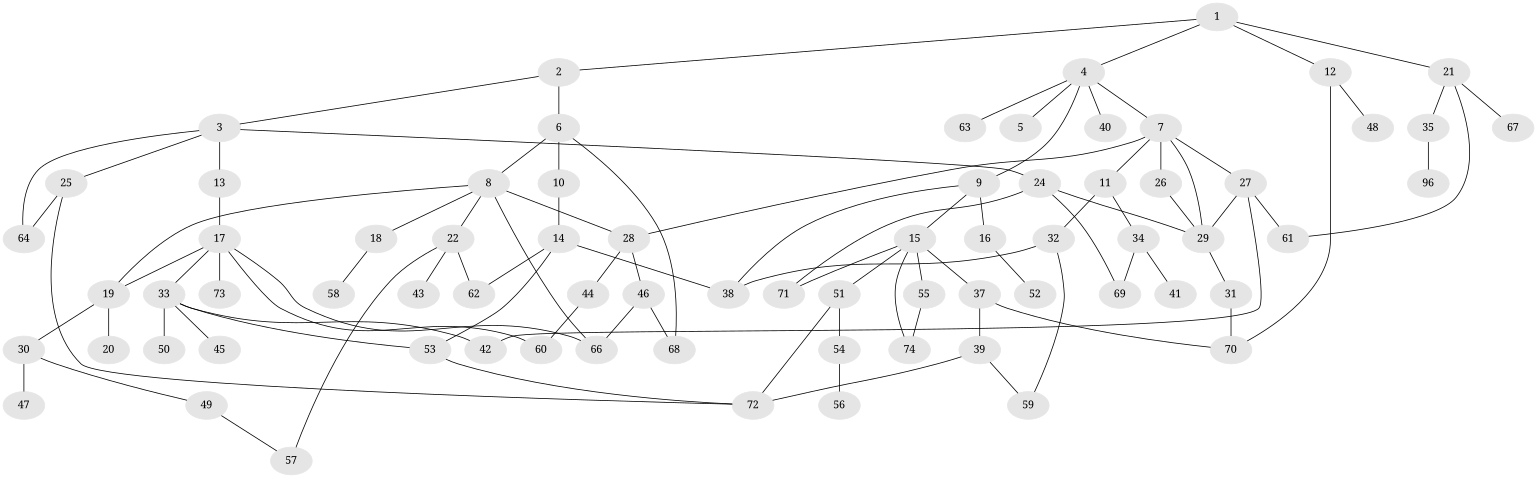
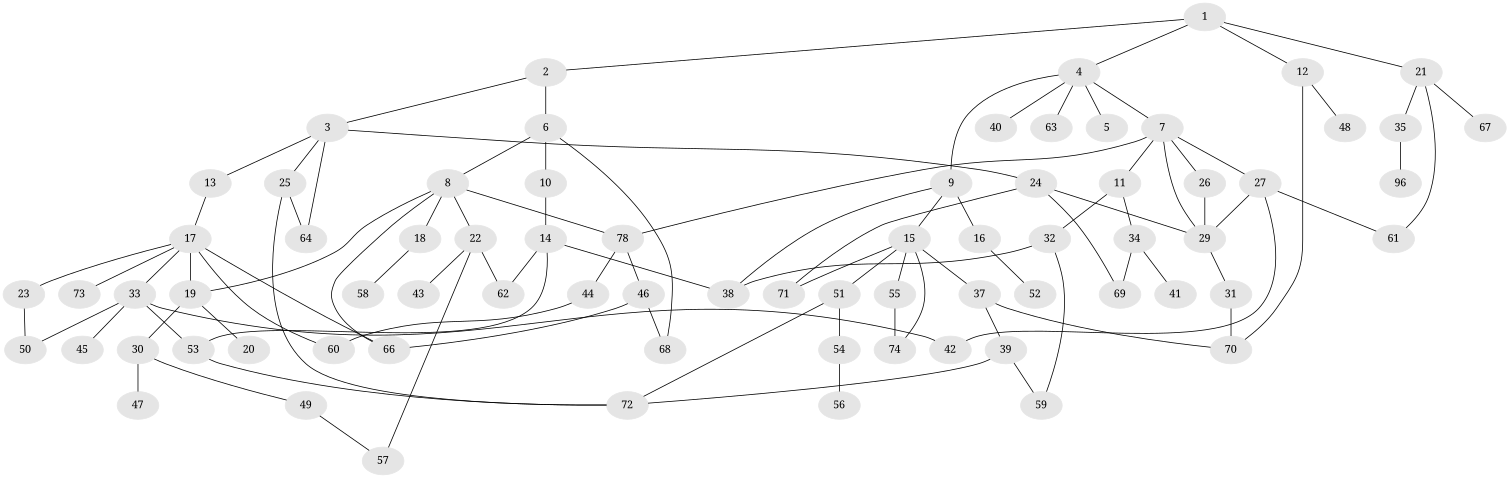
(629, 239) -> (623, 239)
none -> (24, 294)
